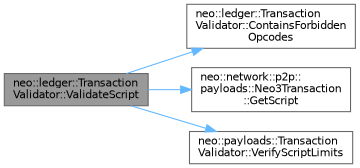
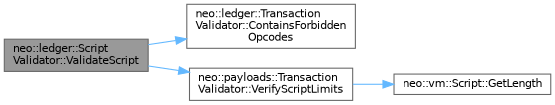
none -> (472, 84)
(76, 90) -> (76, 55)
(271, 90) -> none
